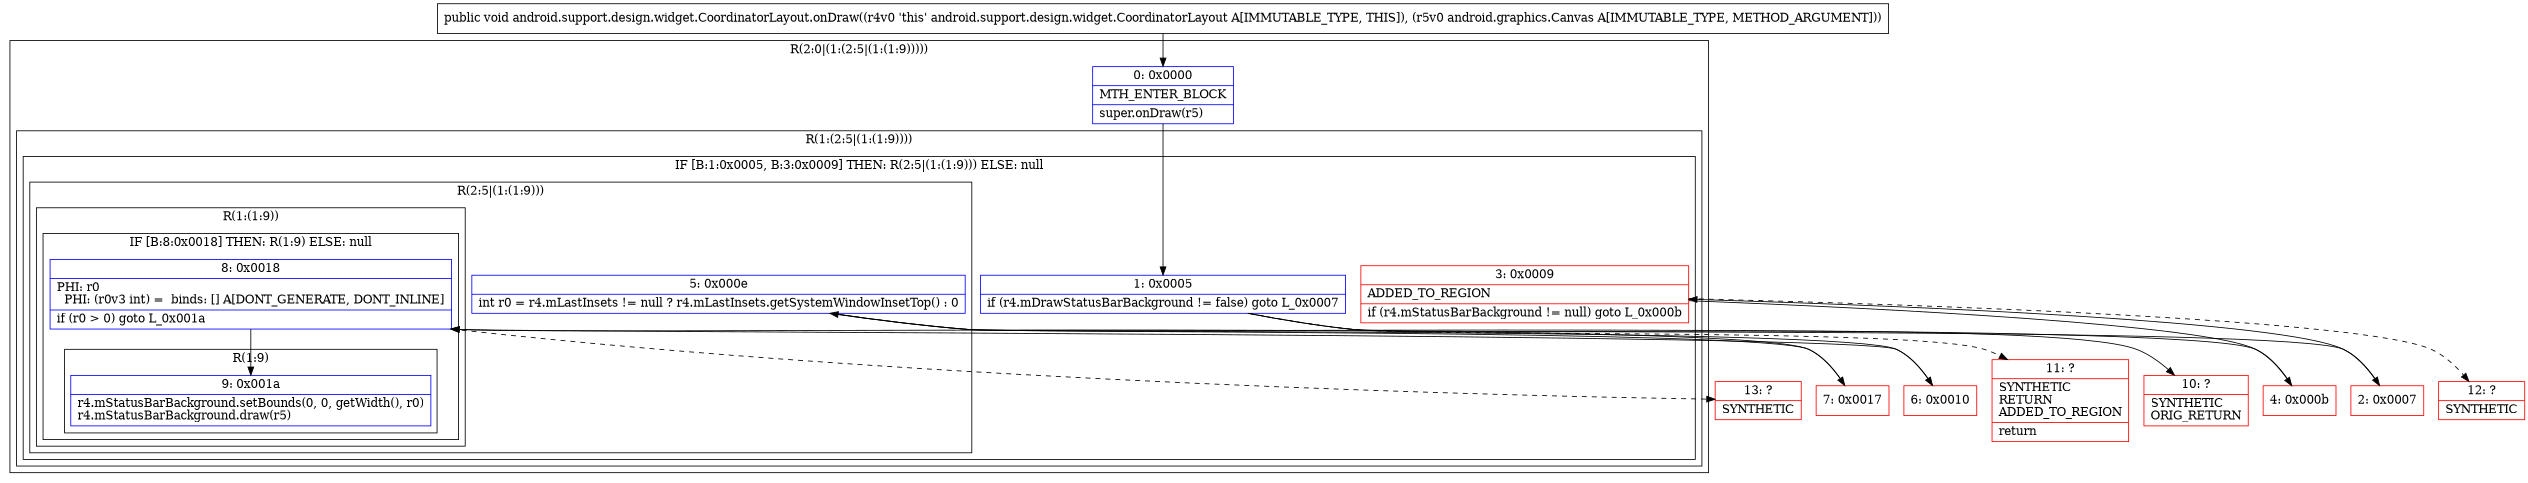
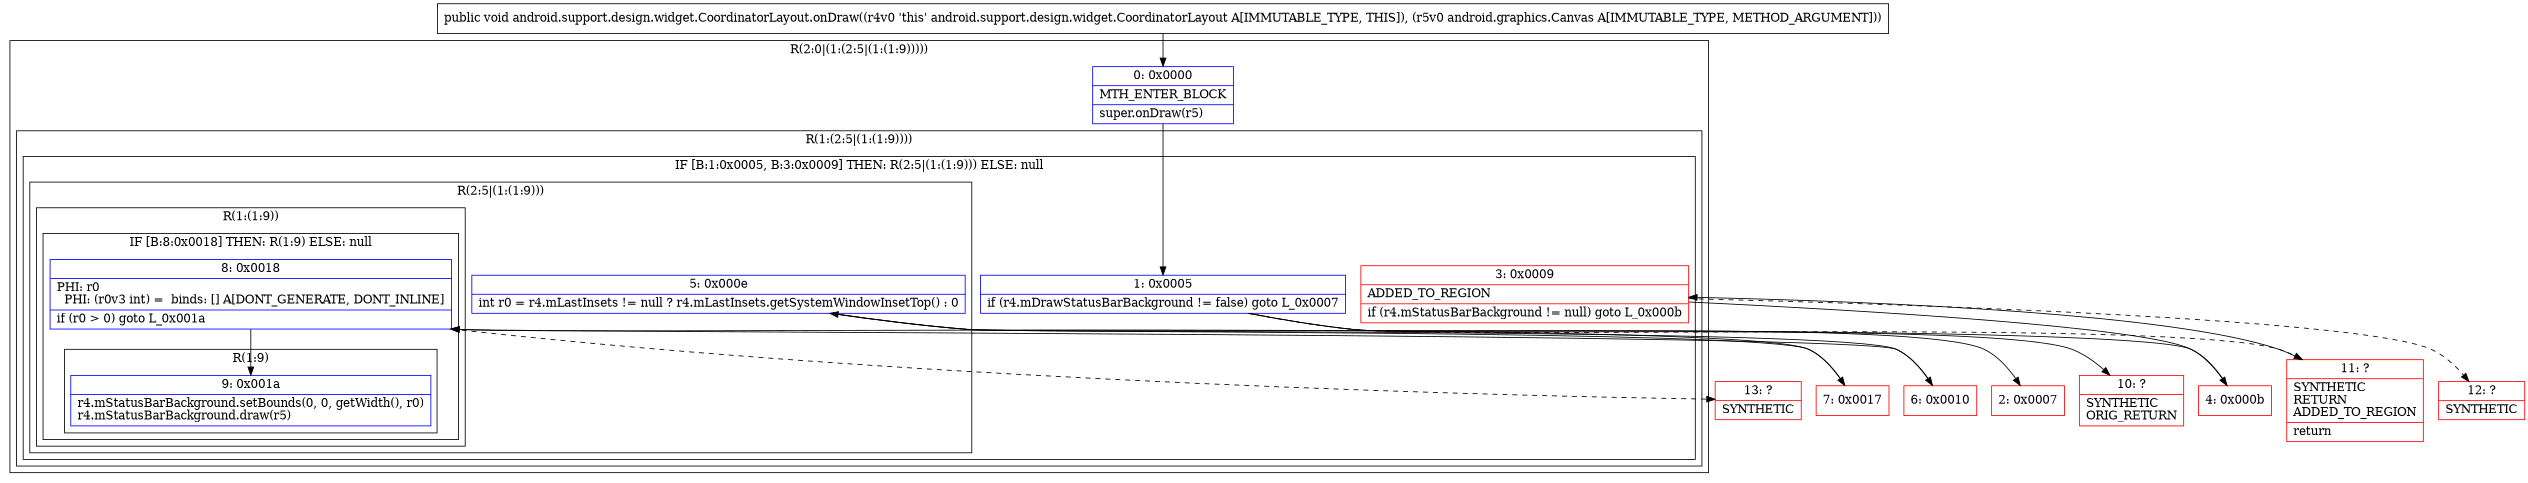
(2187, 324) -> (2108, 320)
